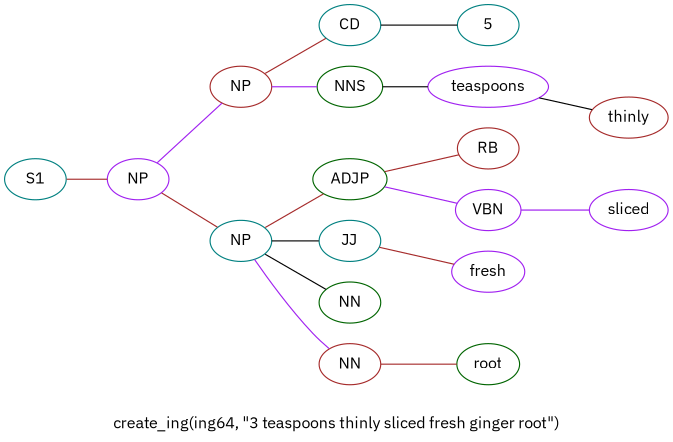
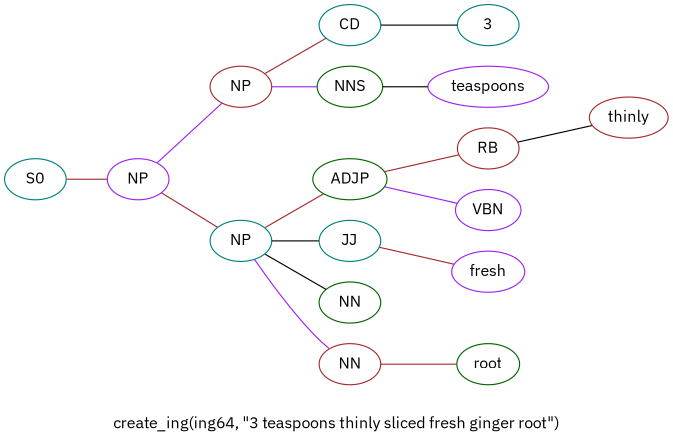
(488, 25) -> (488, 25)
(566, 104) -> (555, 134)
(35, 179) -> (35, 179)
(629, 210) -> none
